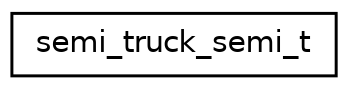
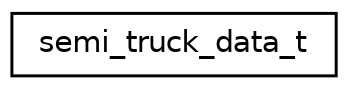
(174, 45) -> (174, 45)
